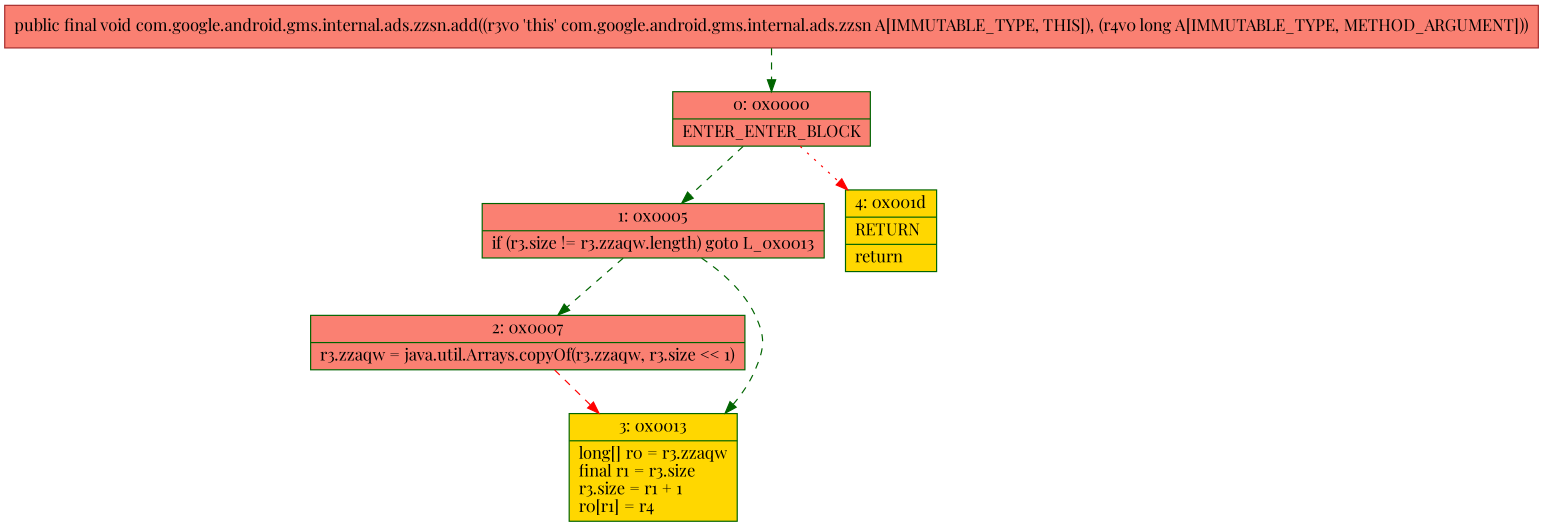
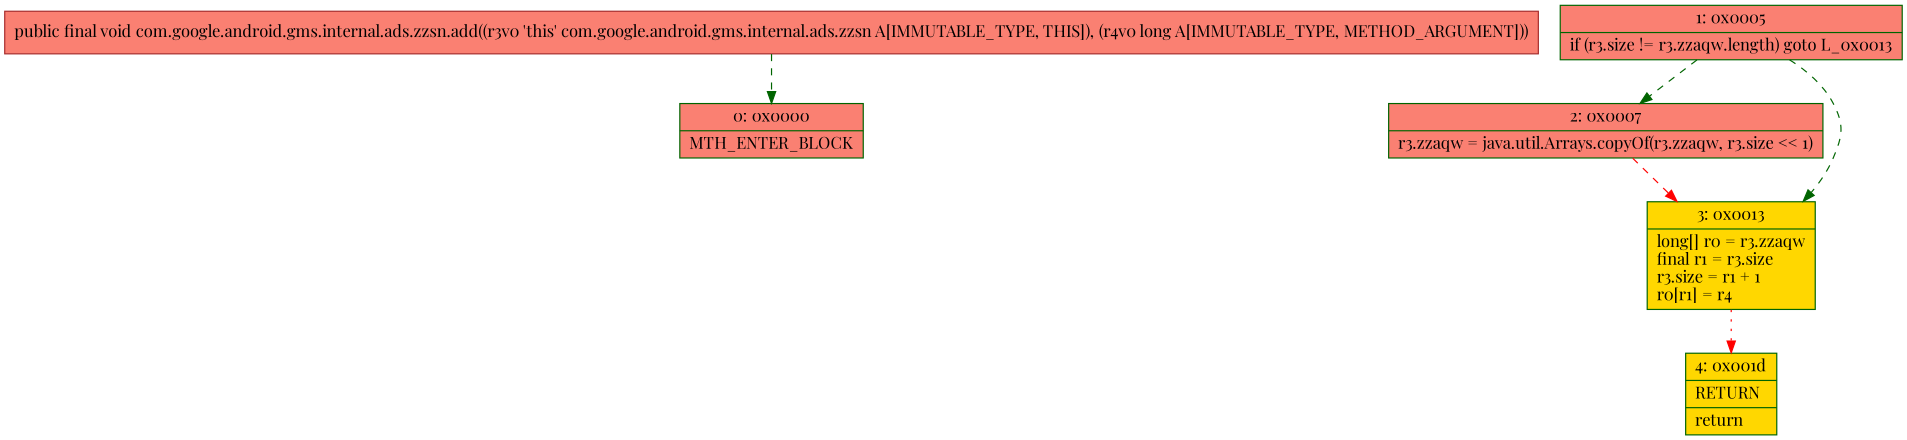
(772, 132) -> (772, 144)
(819, 164) -> (1731, 325)
(717, 171) -> none
